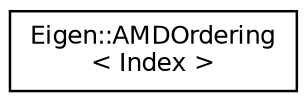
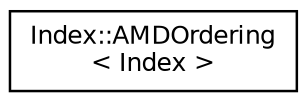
(153, 51) -> (153, 51)
